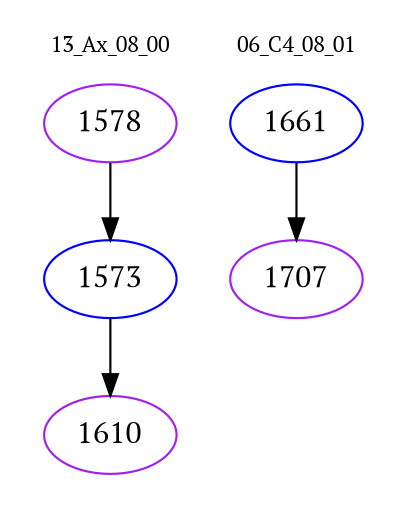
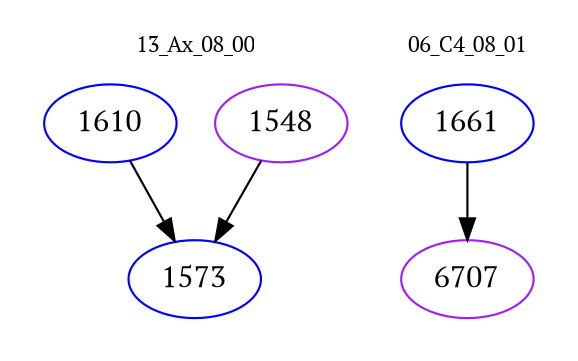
(110, 123) -> (281, 123)
(296, 279) -> (467, 279)
(110, 346) -> (147, 191)
(110, 435) -> (110, 123)
